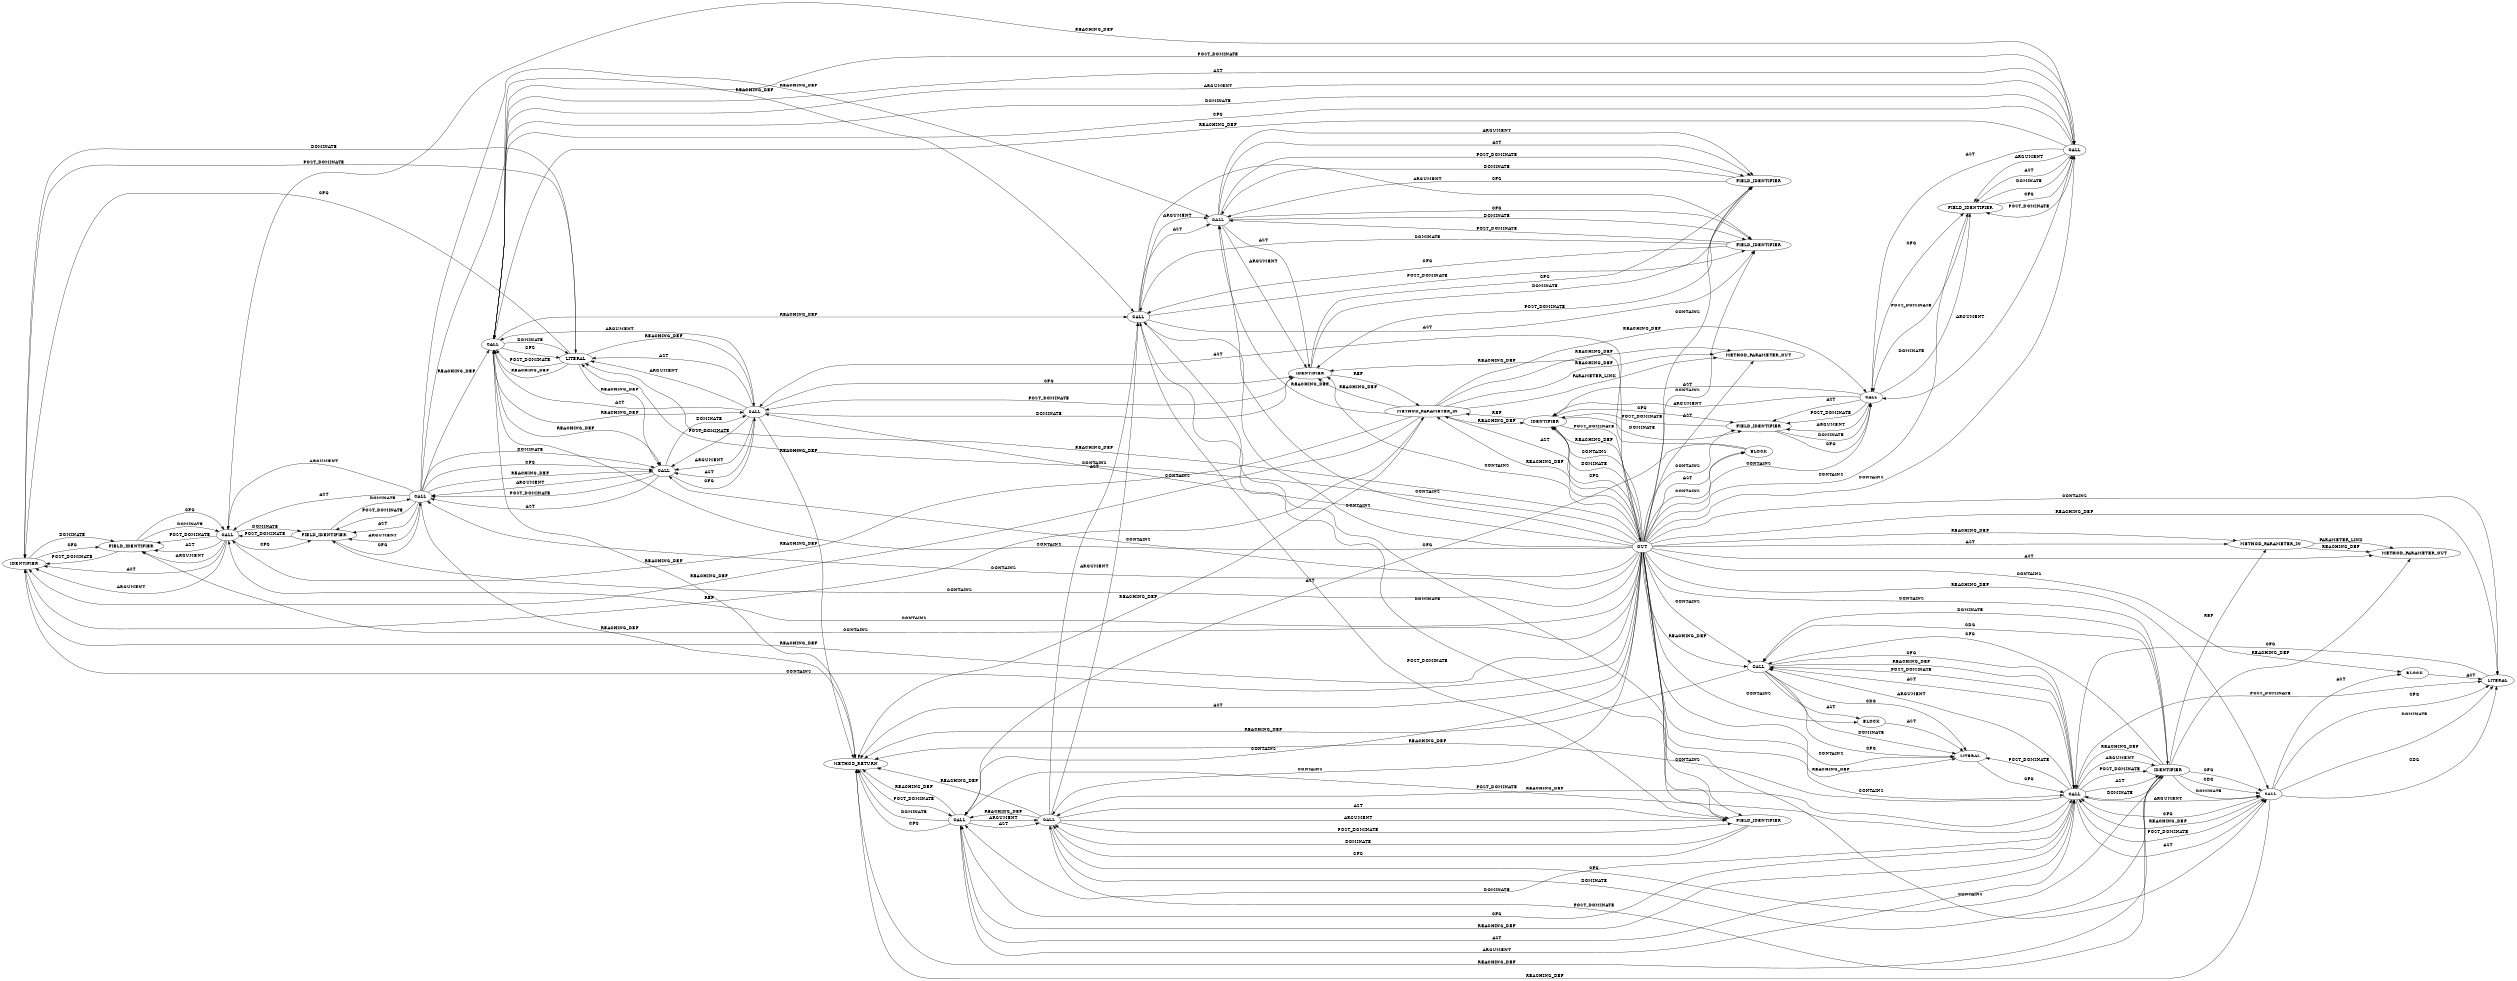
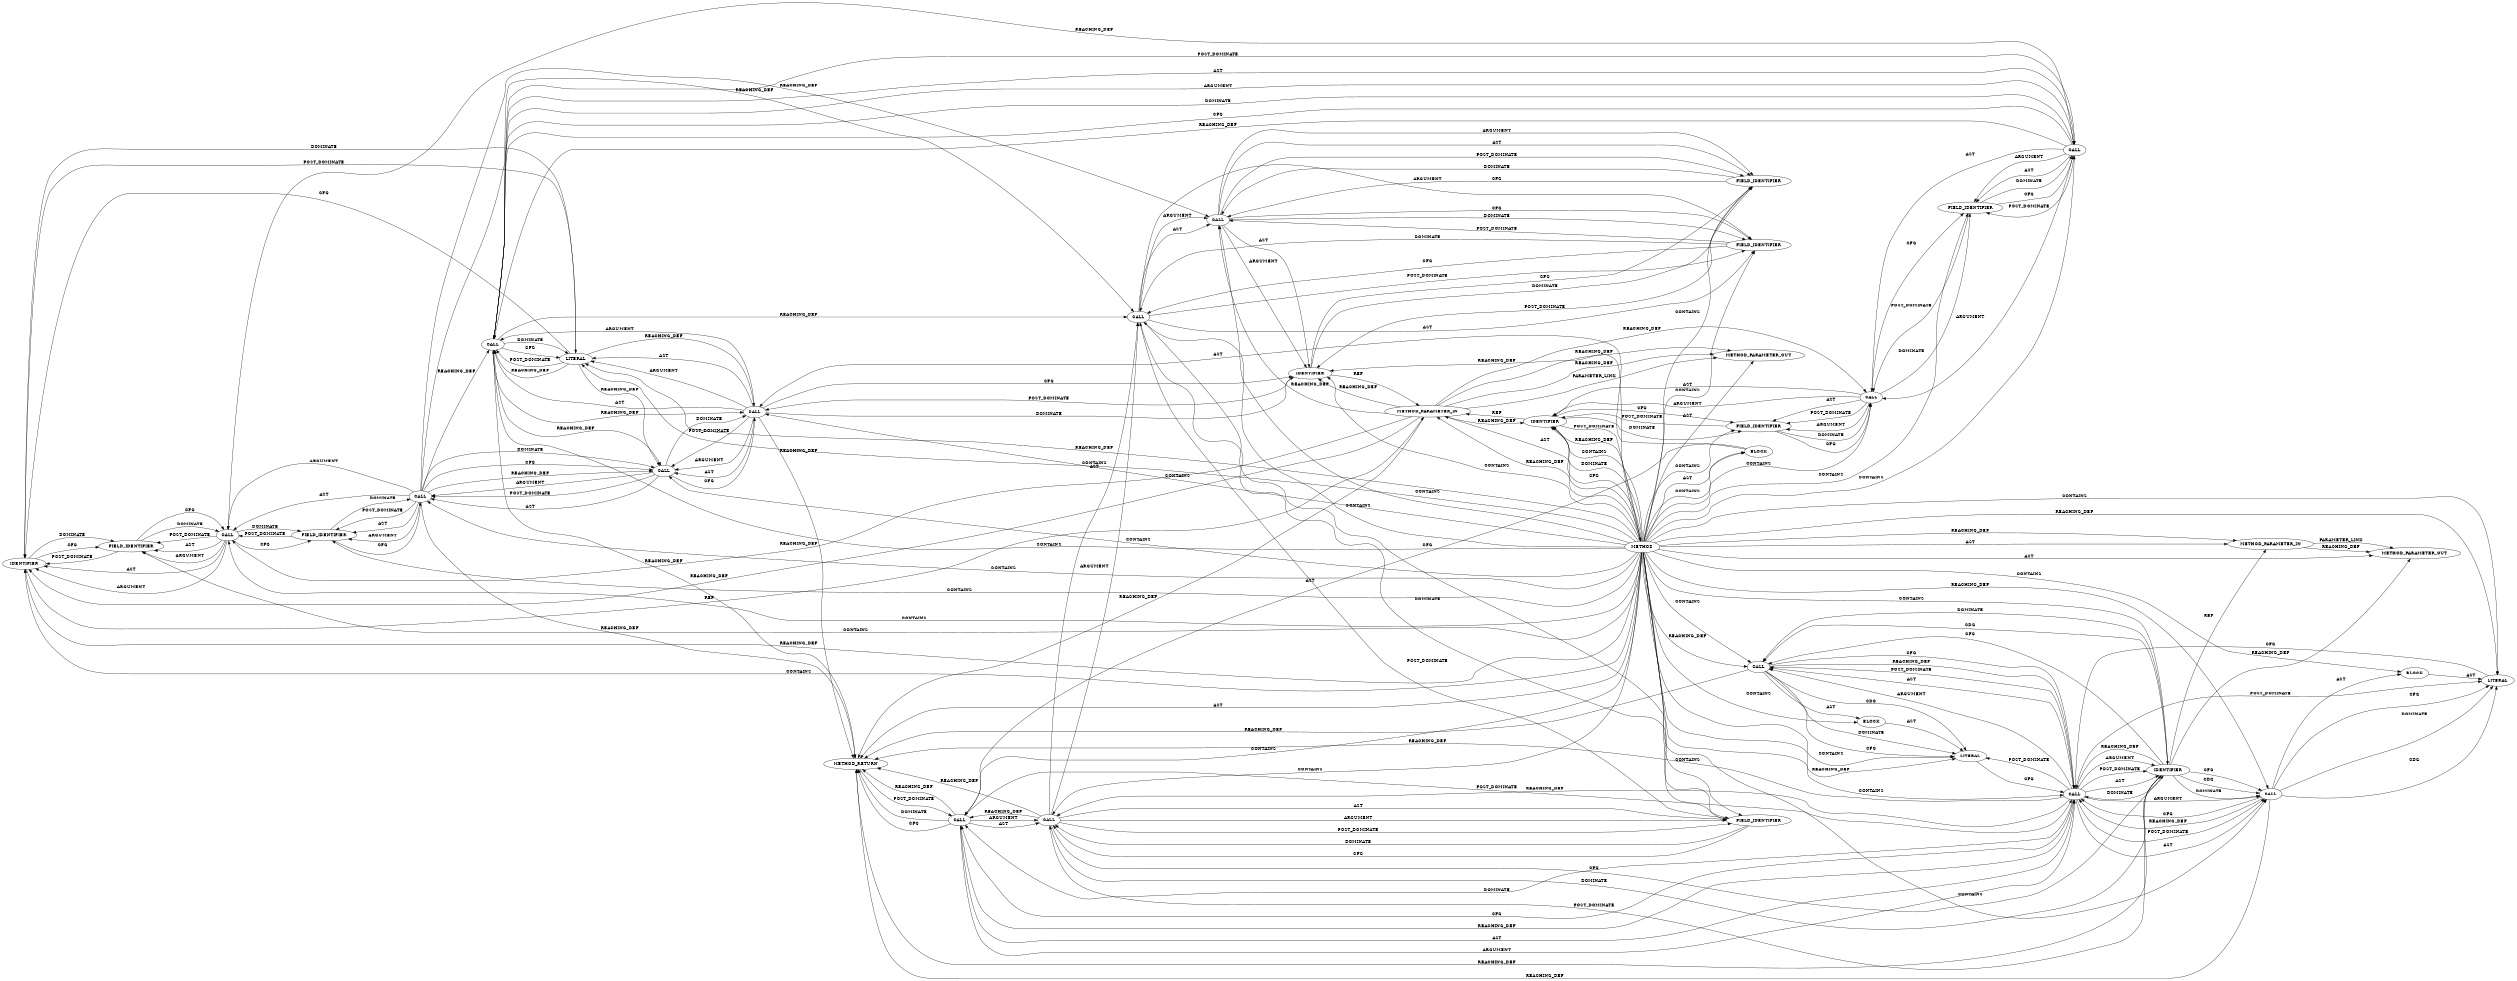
(1642, 547) -> (1642, 547)
